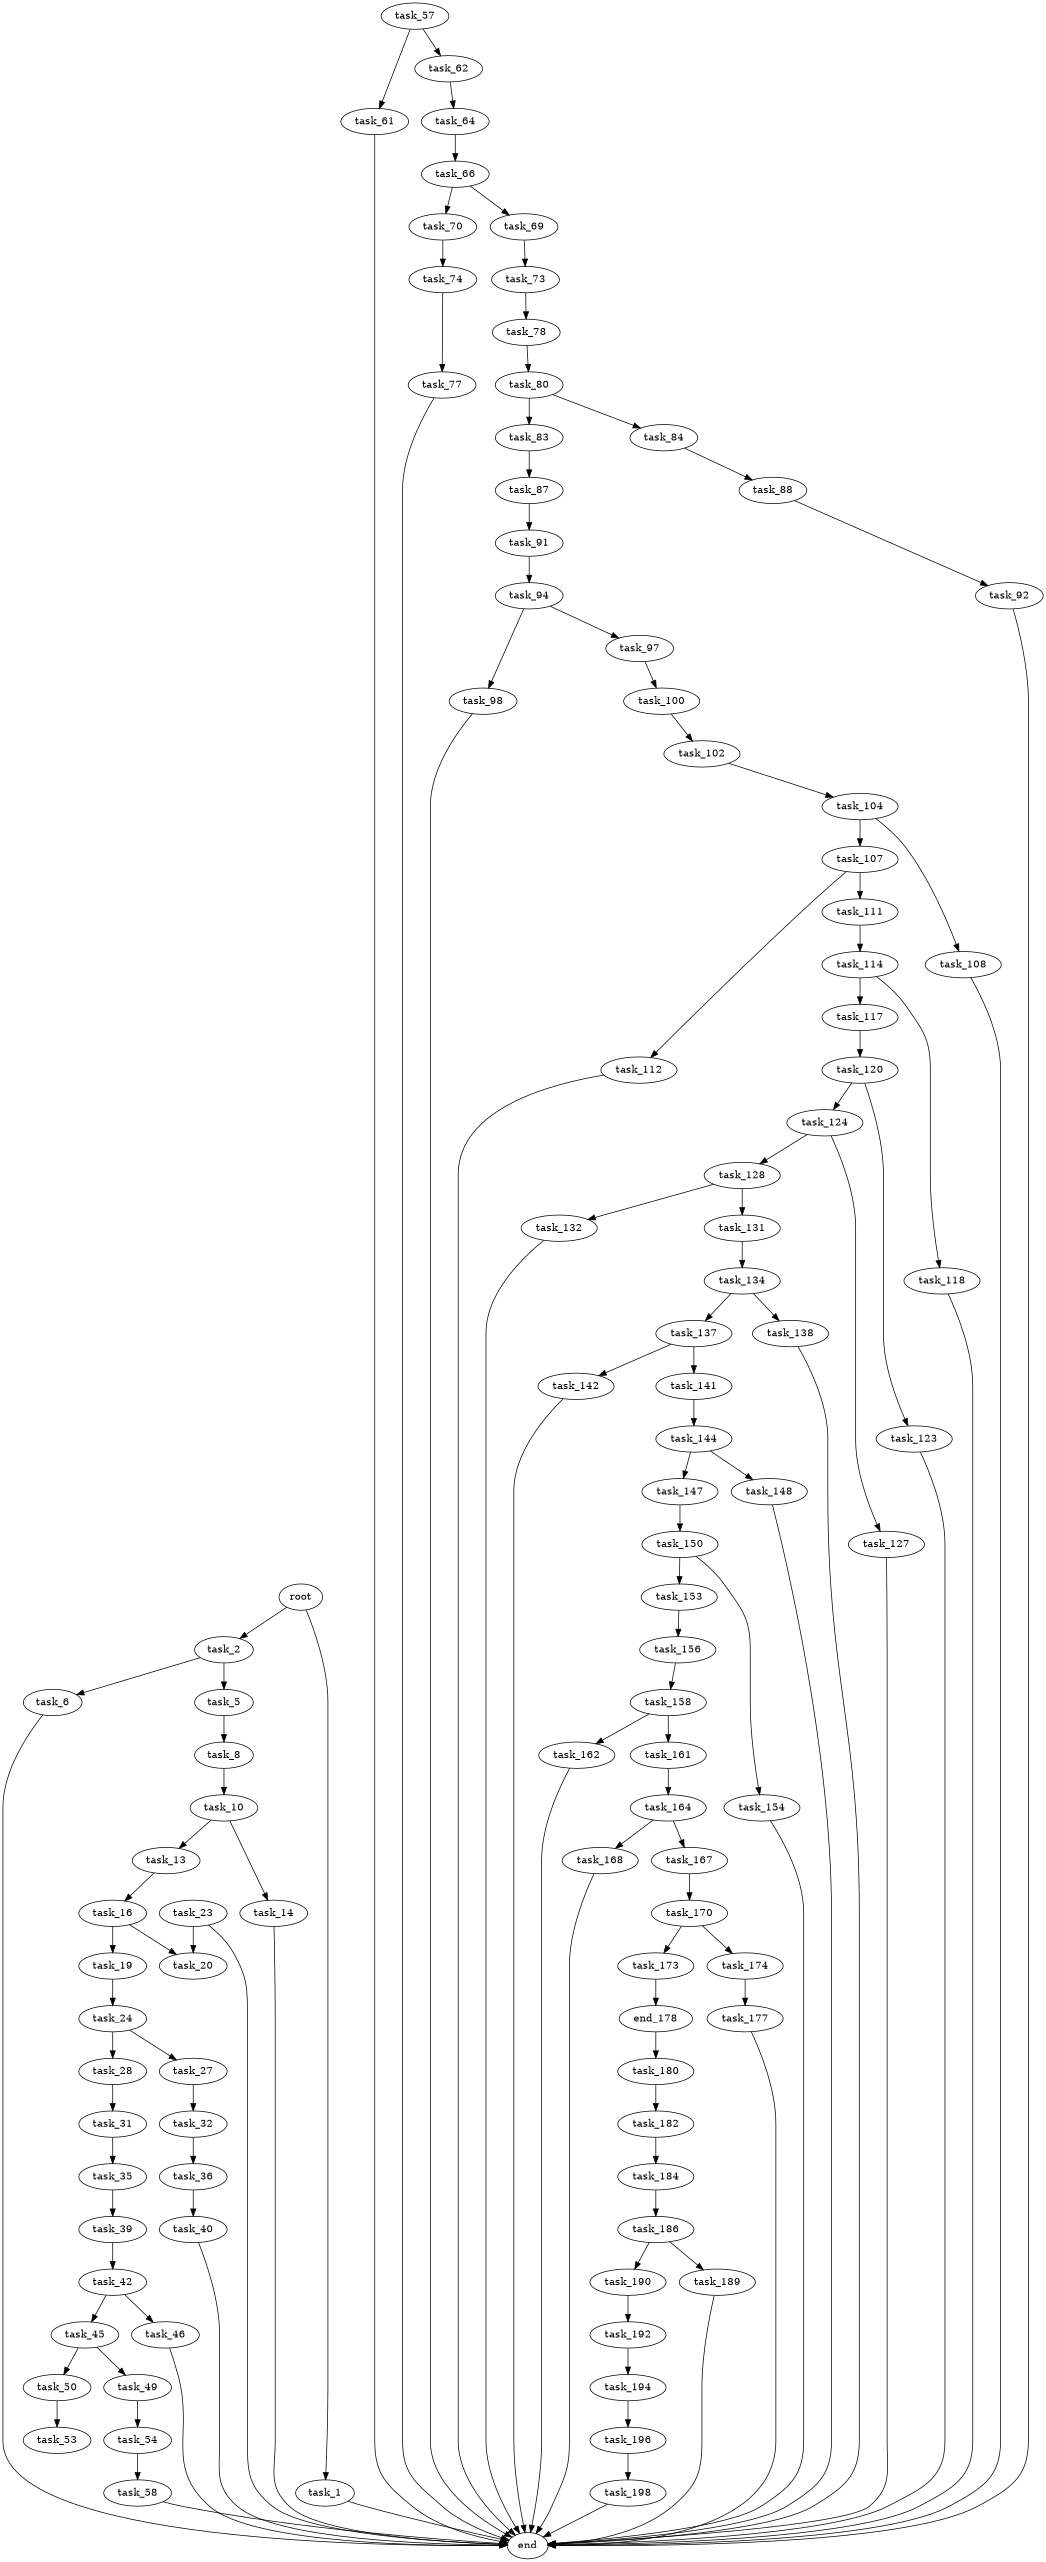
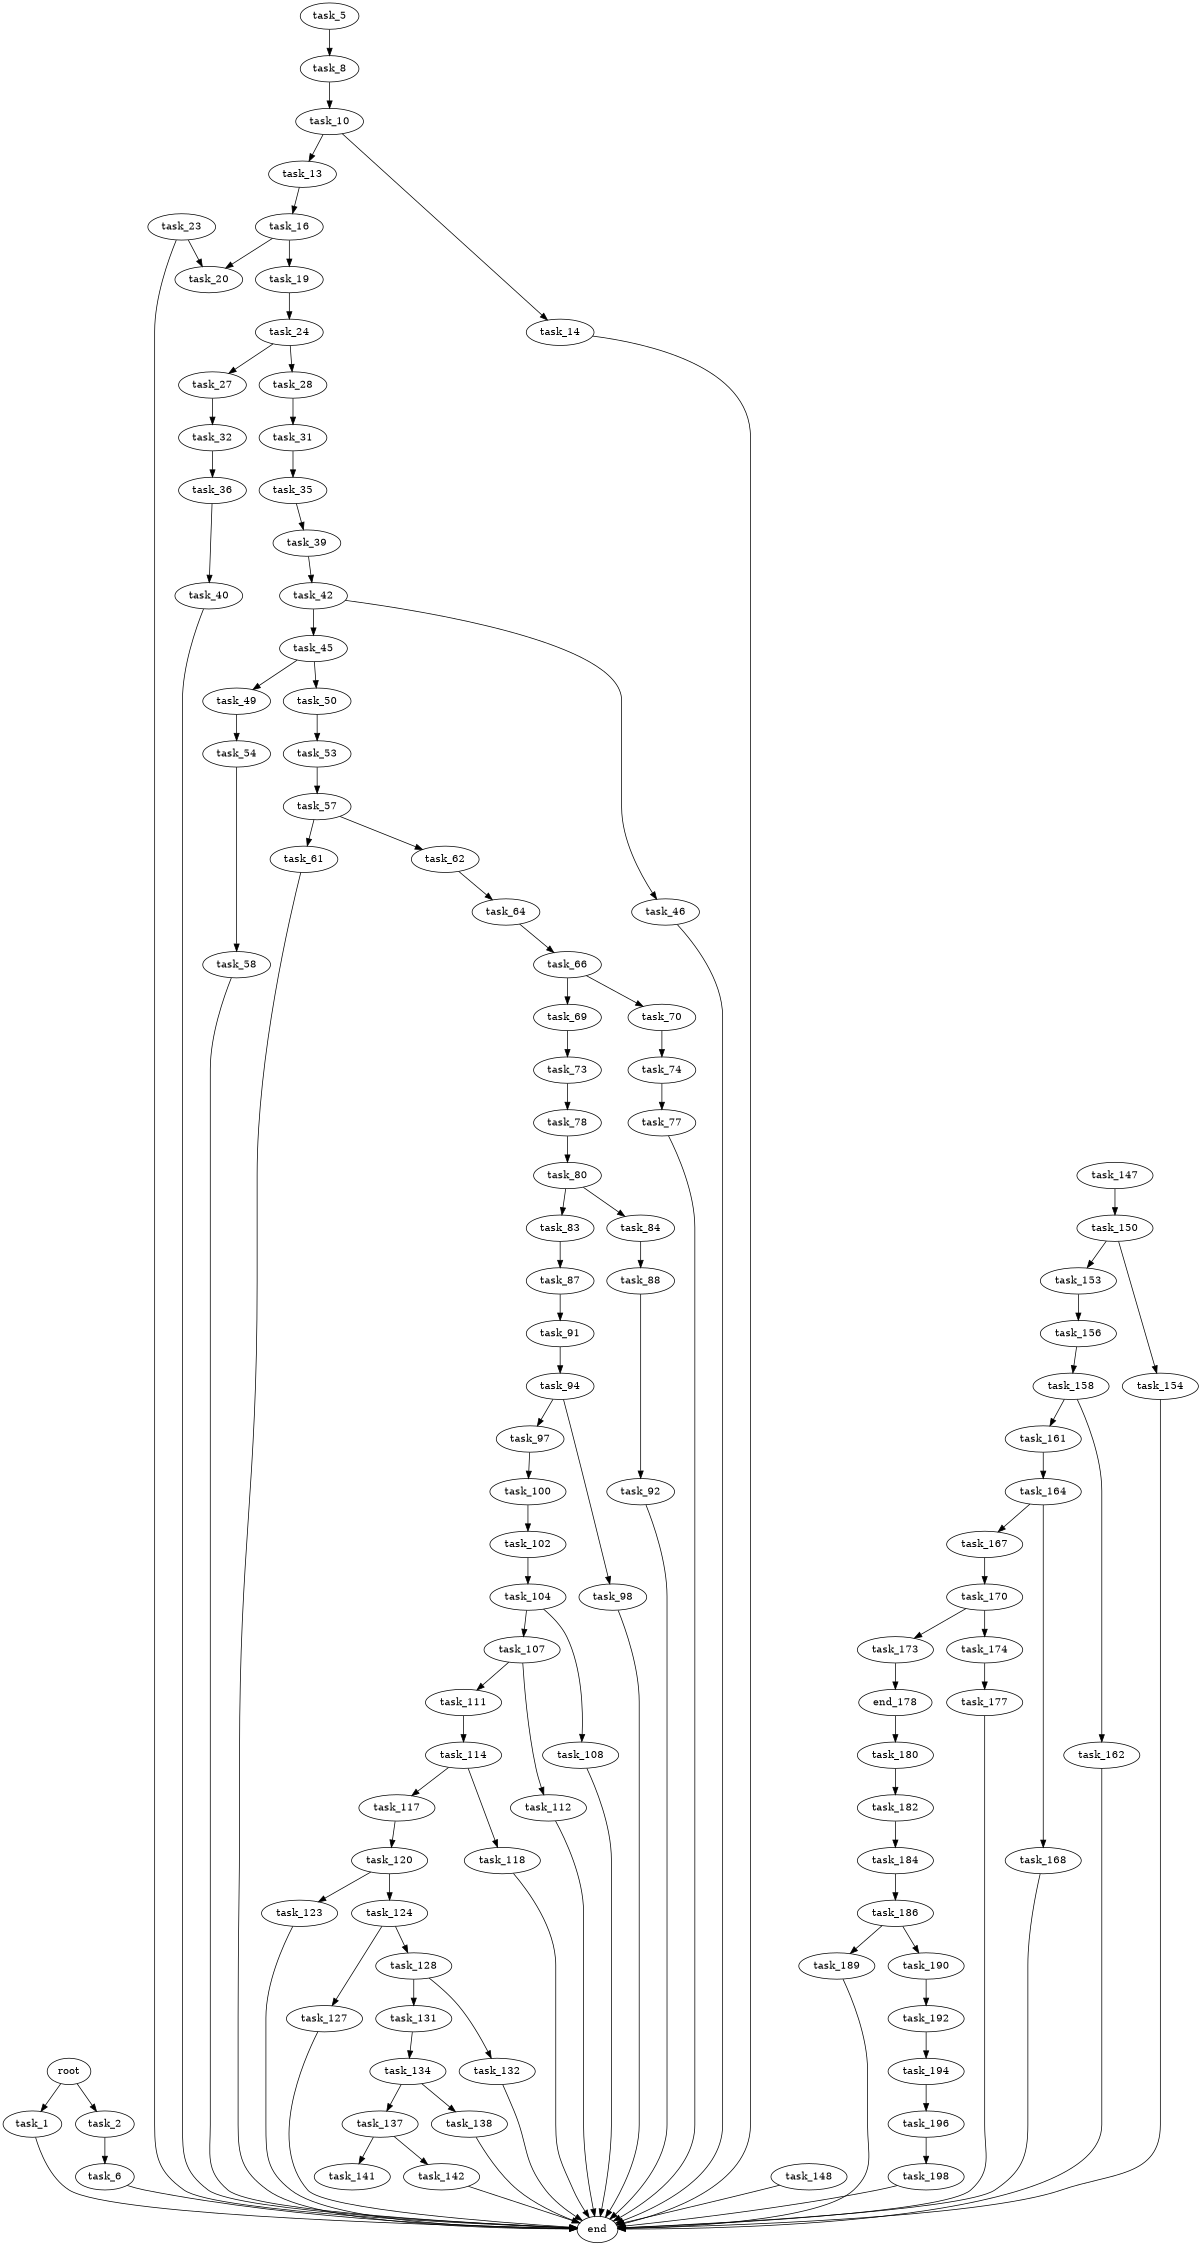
none -> (317, 777)
(694, 1439) -> none
(224, 1673) -> none
